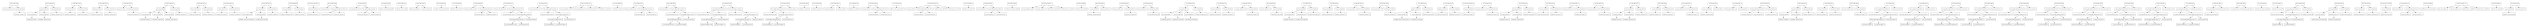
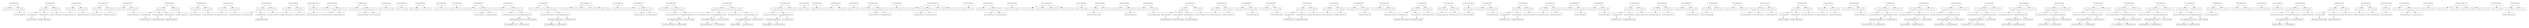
(246, 19) -> none
